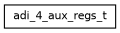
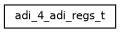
(60, 17) -> (60, 17)
